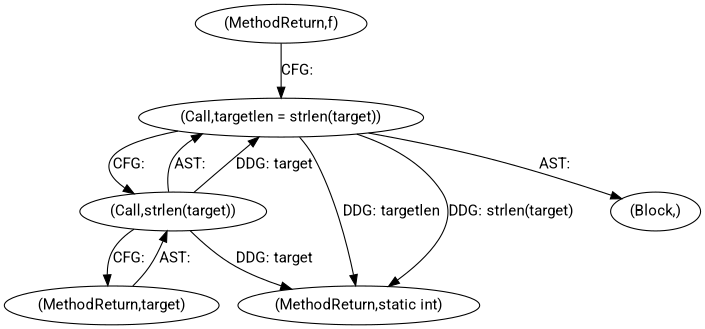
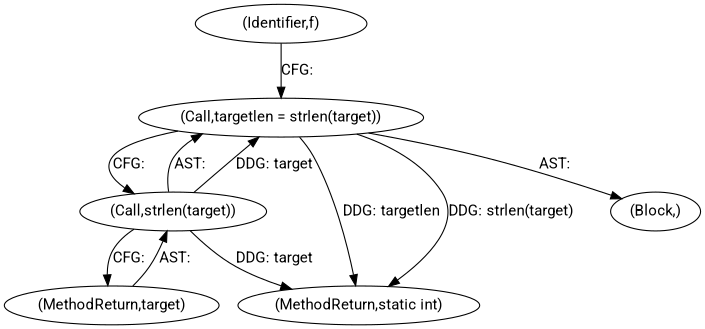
(281, 24) -> (281, 24)
